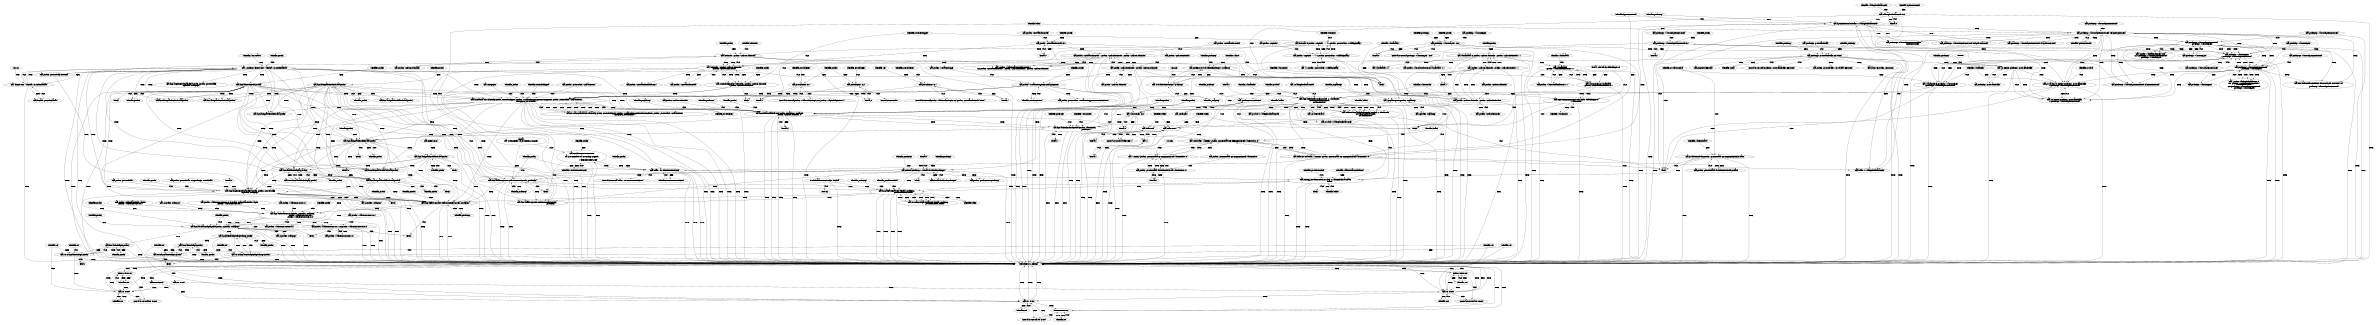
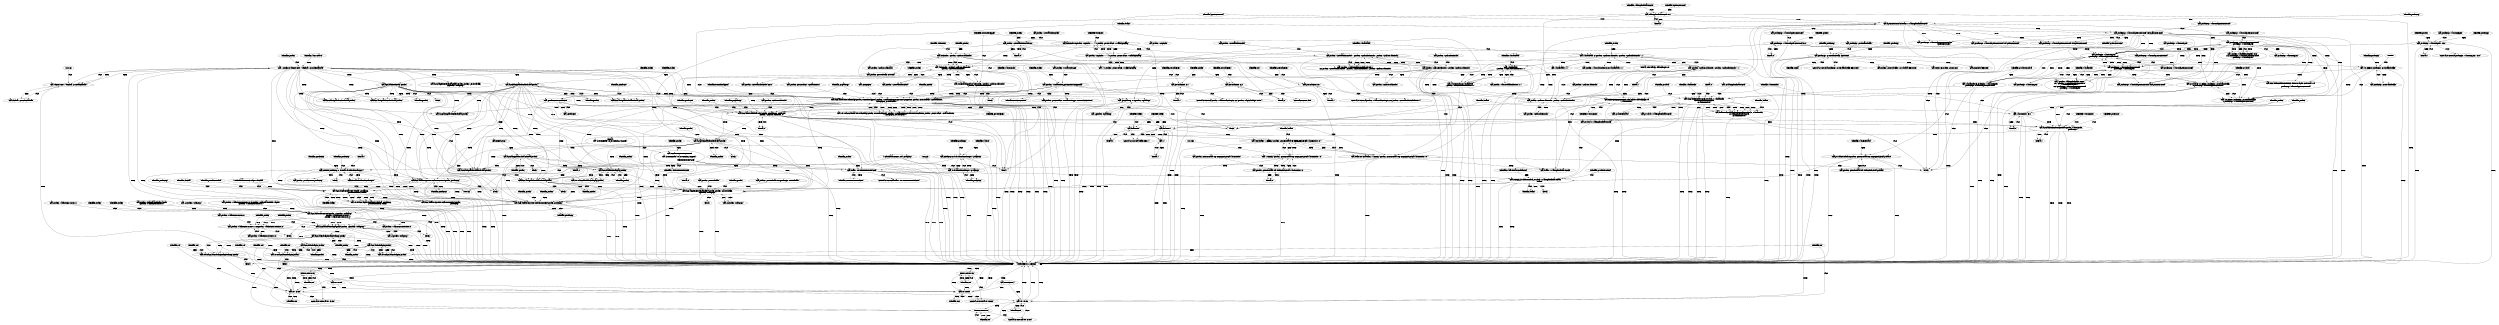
(1170, 129) -> (1165, 129)
none -> (897, 157)
none -> (184, 181)
